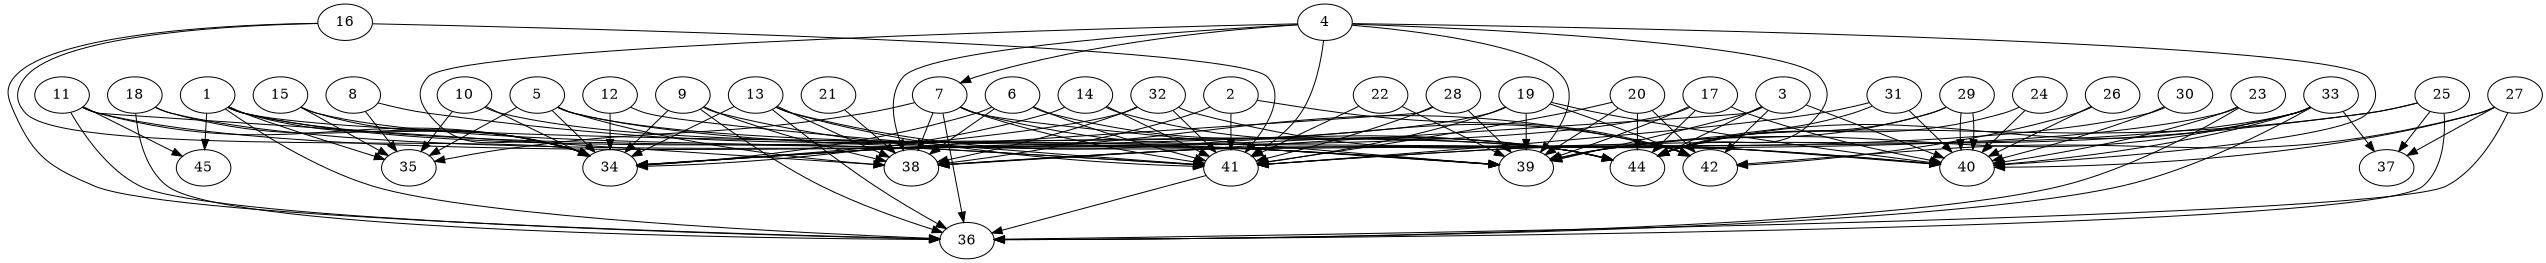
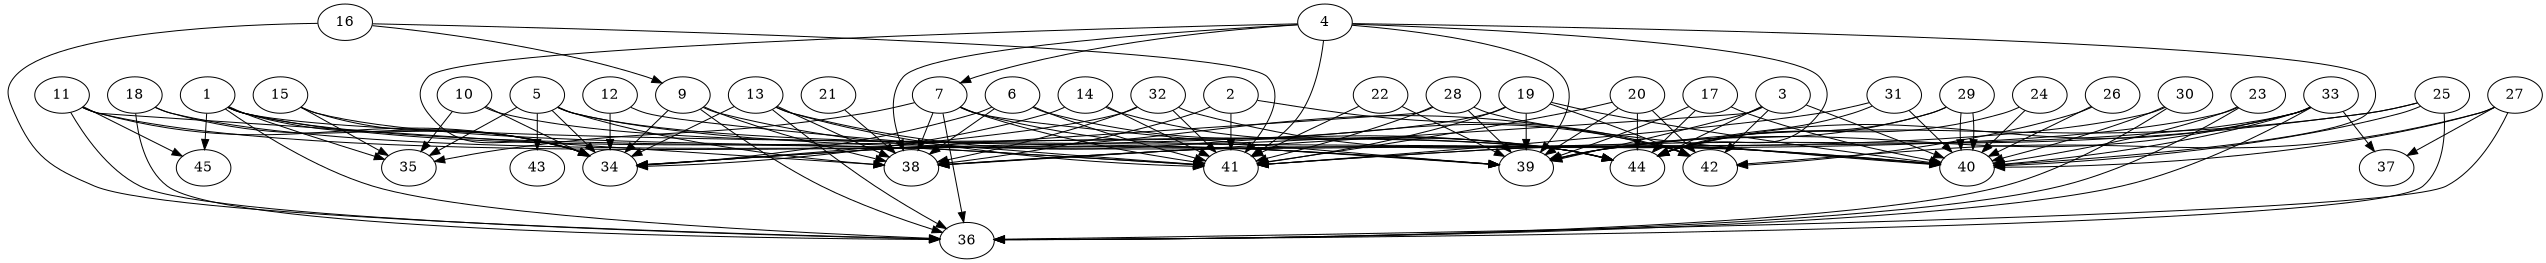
(353, 95) -> none
(2424, 119) -> (2215, 148)
(108, 134) -> (514, 45)
none -> (1700, 144)
(1170, 145) -> none
none -> (537, 168)
(1104, 203) -> (1596, 227)
